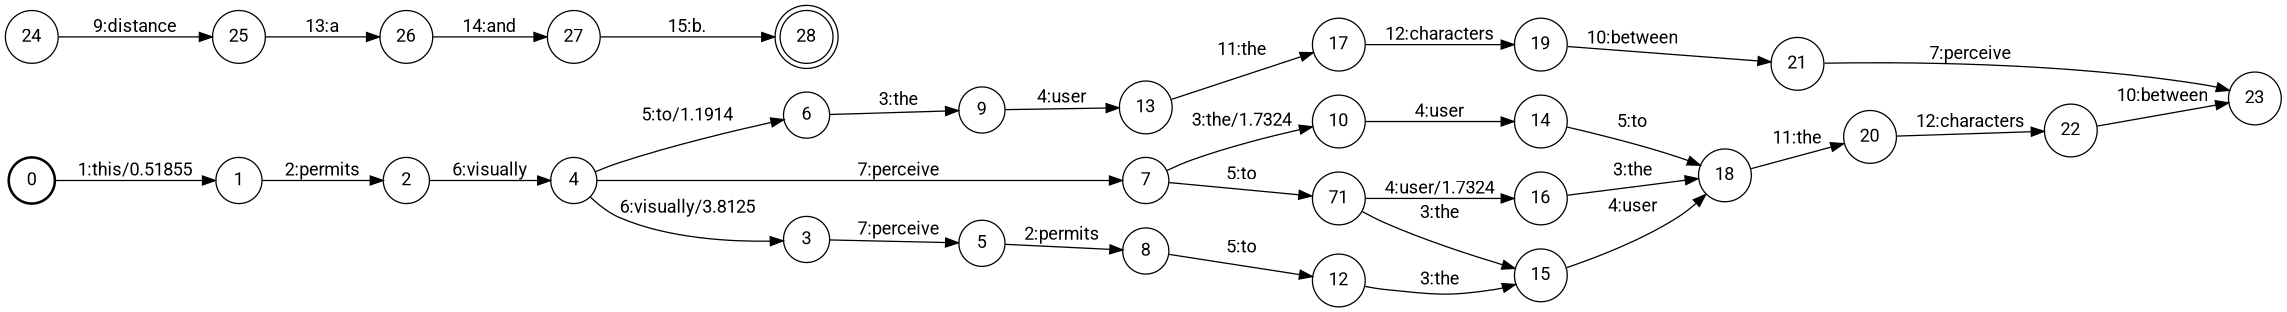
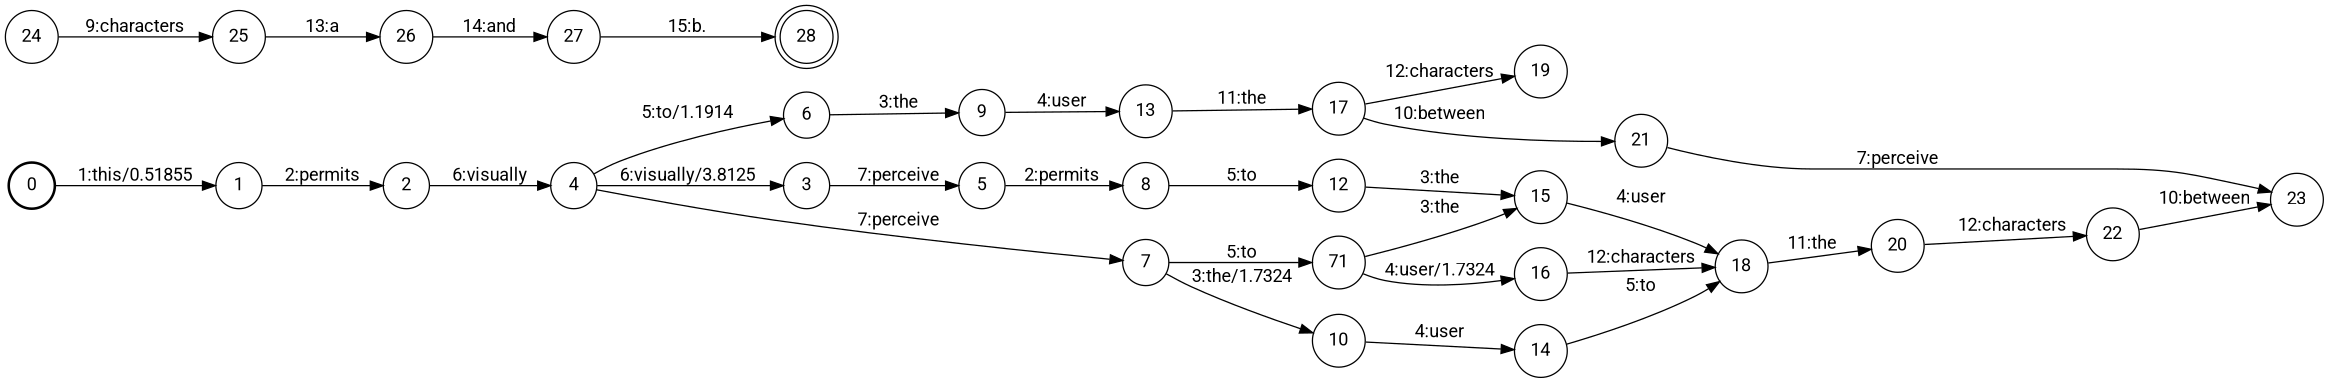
(135, 27) -> (135, 27)
(1663, 54) -> (1482, 137)
(1633, 171) -> (1641, 258)
